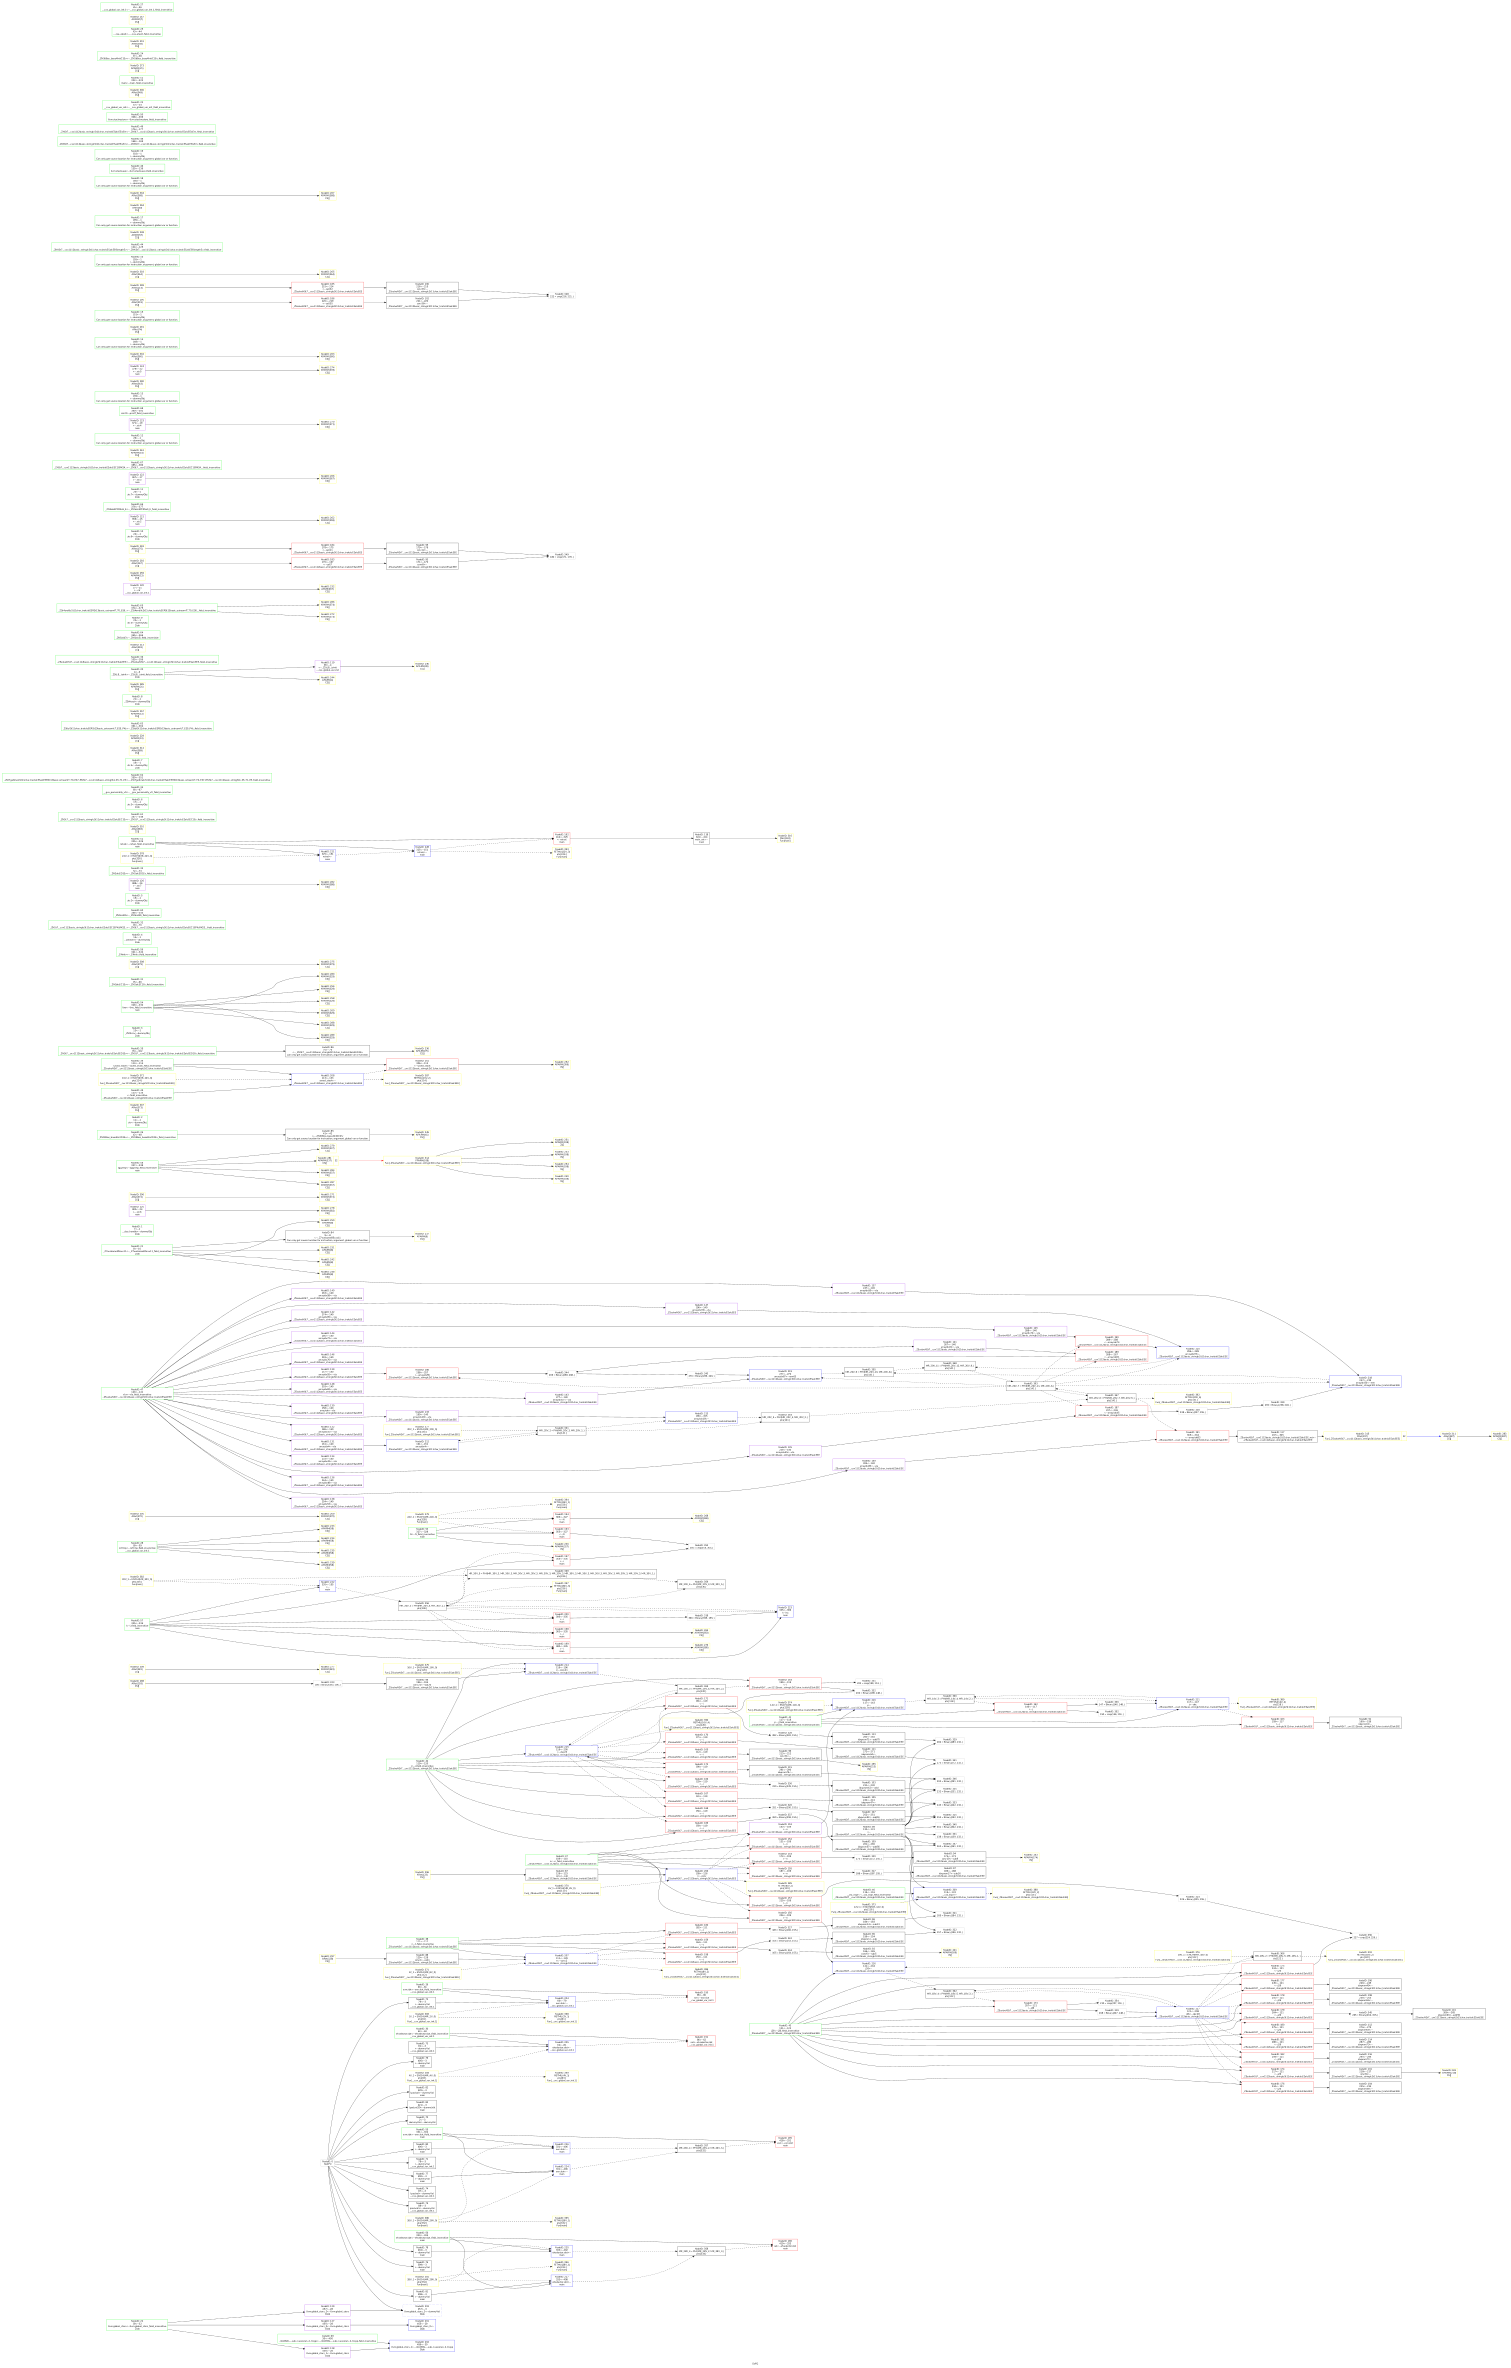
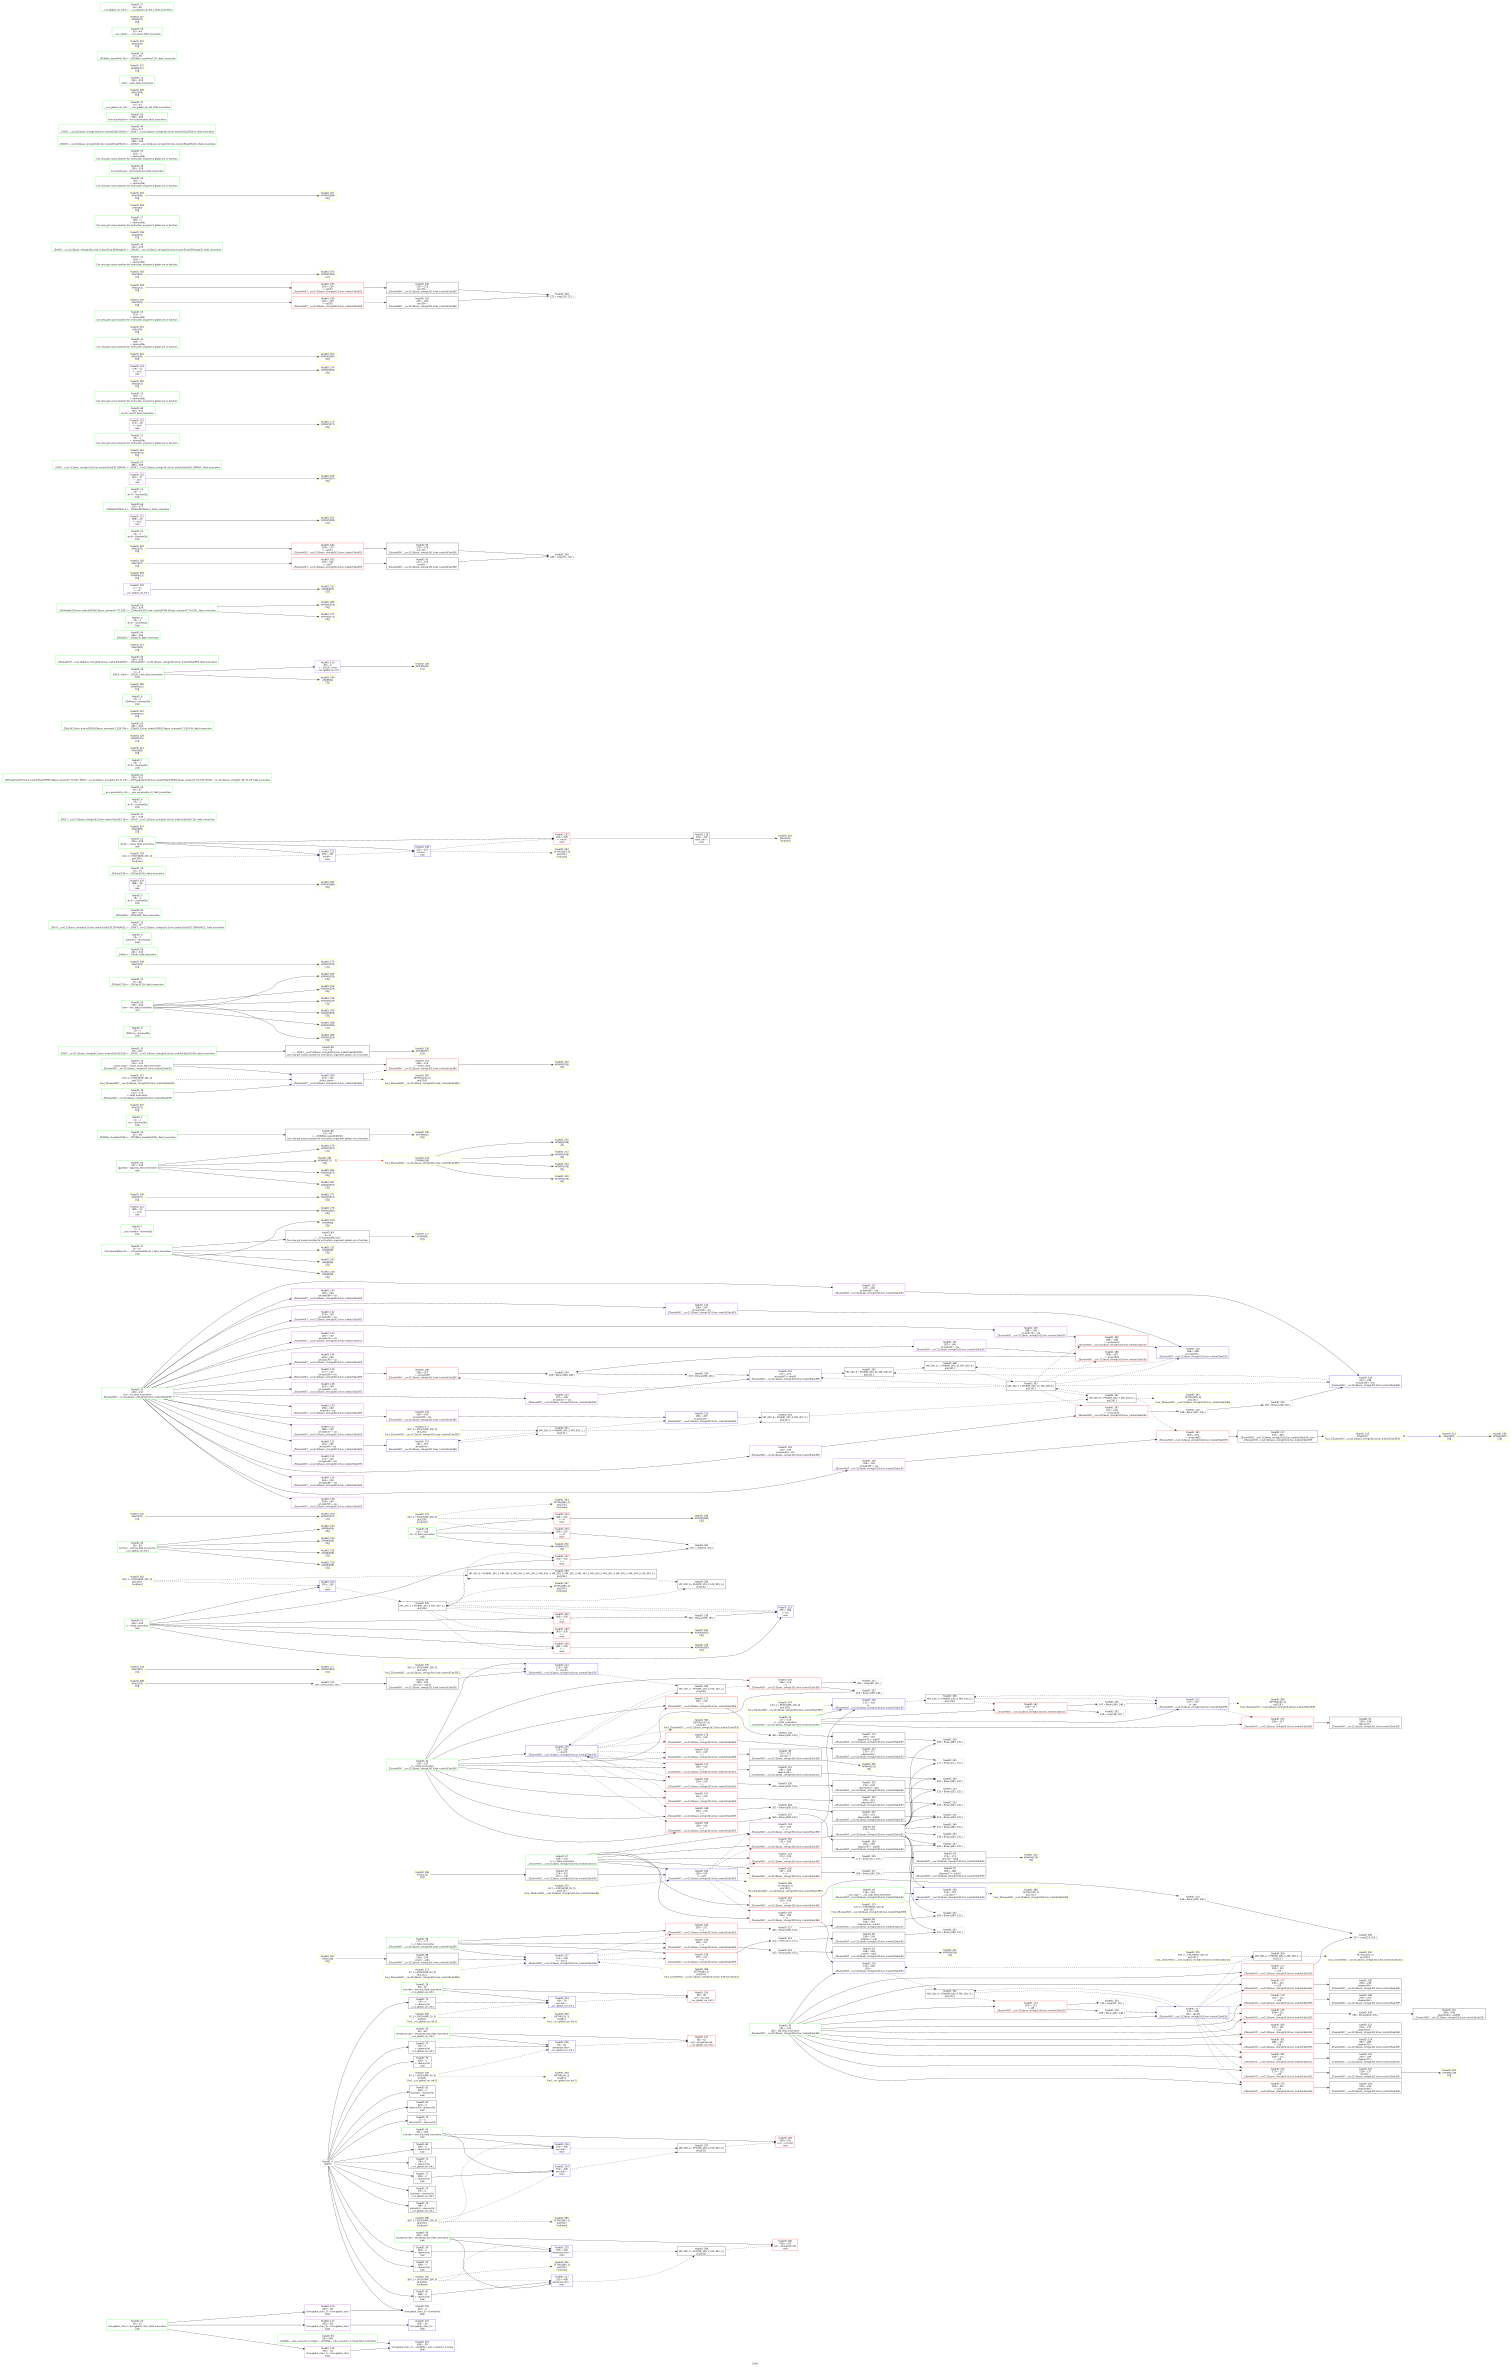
(629, 1967) -> (631, 1965)
none -> (353, 2091)
